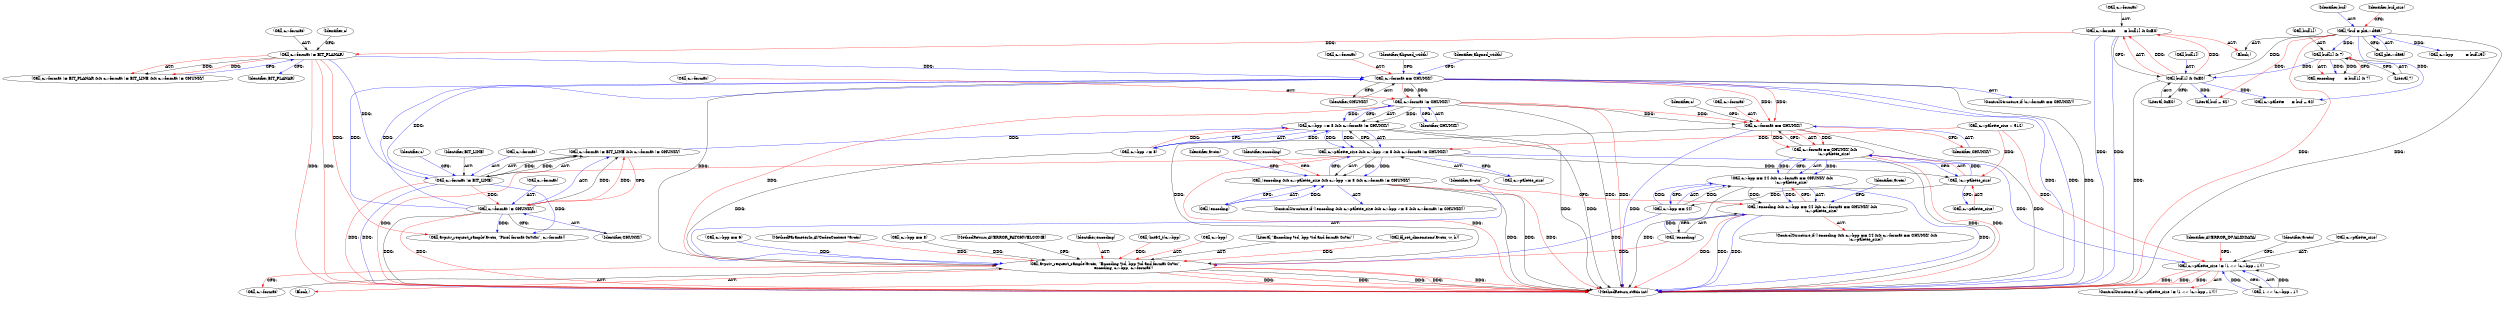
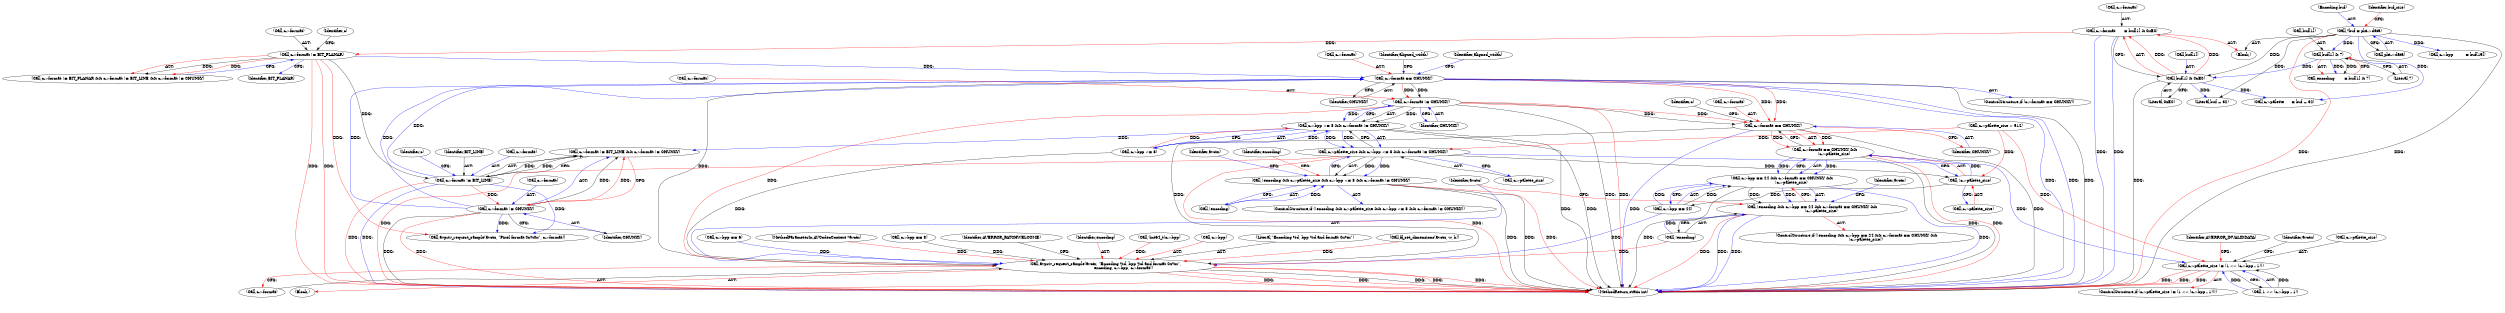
(2332, 8) -> (2332, 8)
(2280, 61) -> (2280, 61)
(365, 130) -> (365, 130)
(983, 137) -> (993, 141)
(566, 166) -> (566, 166)
(1002, 238) -> (1002, 238)
